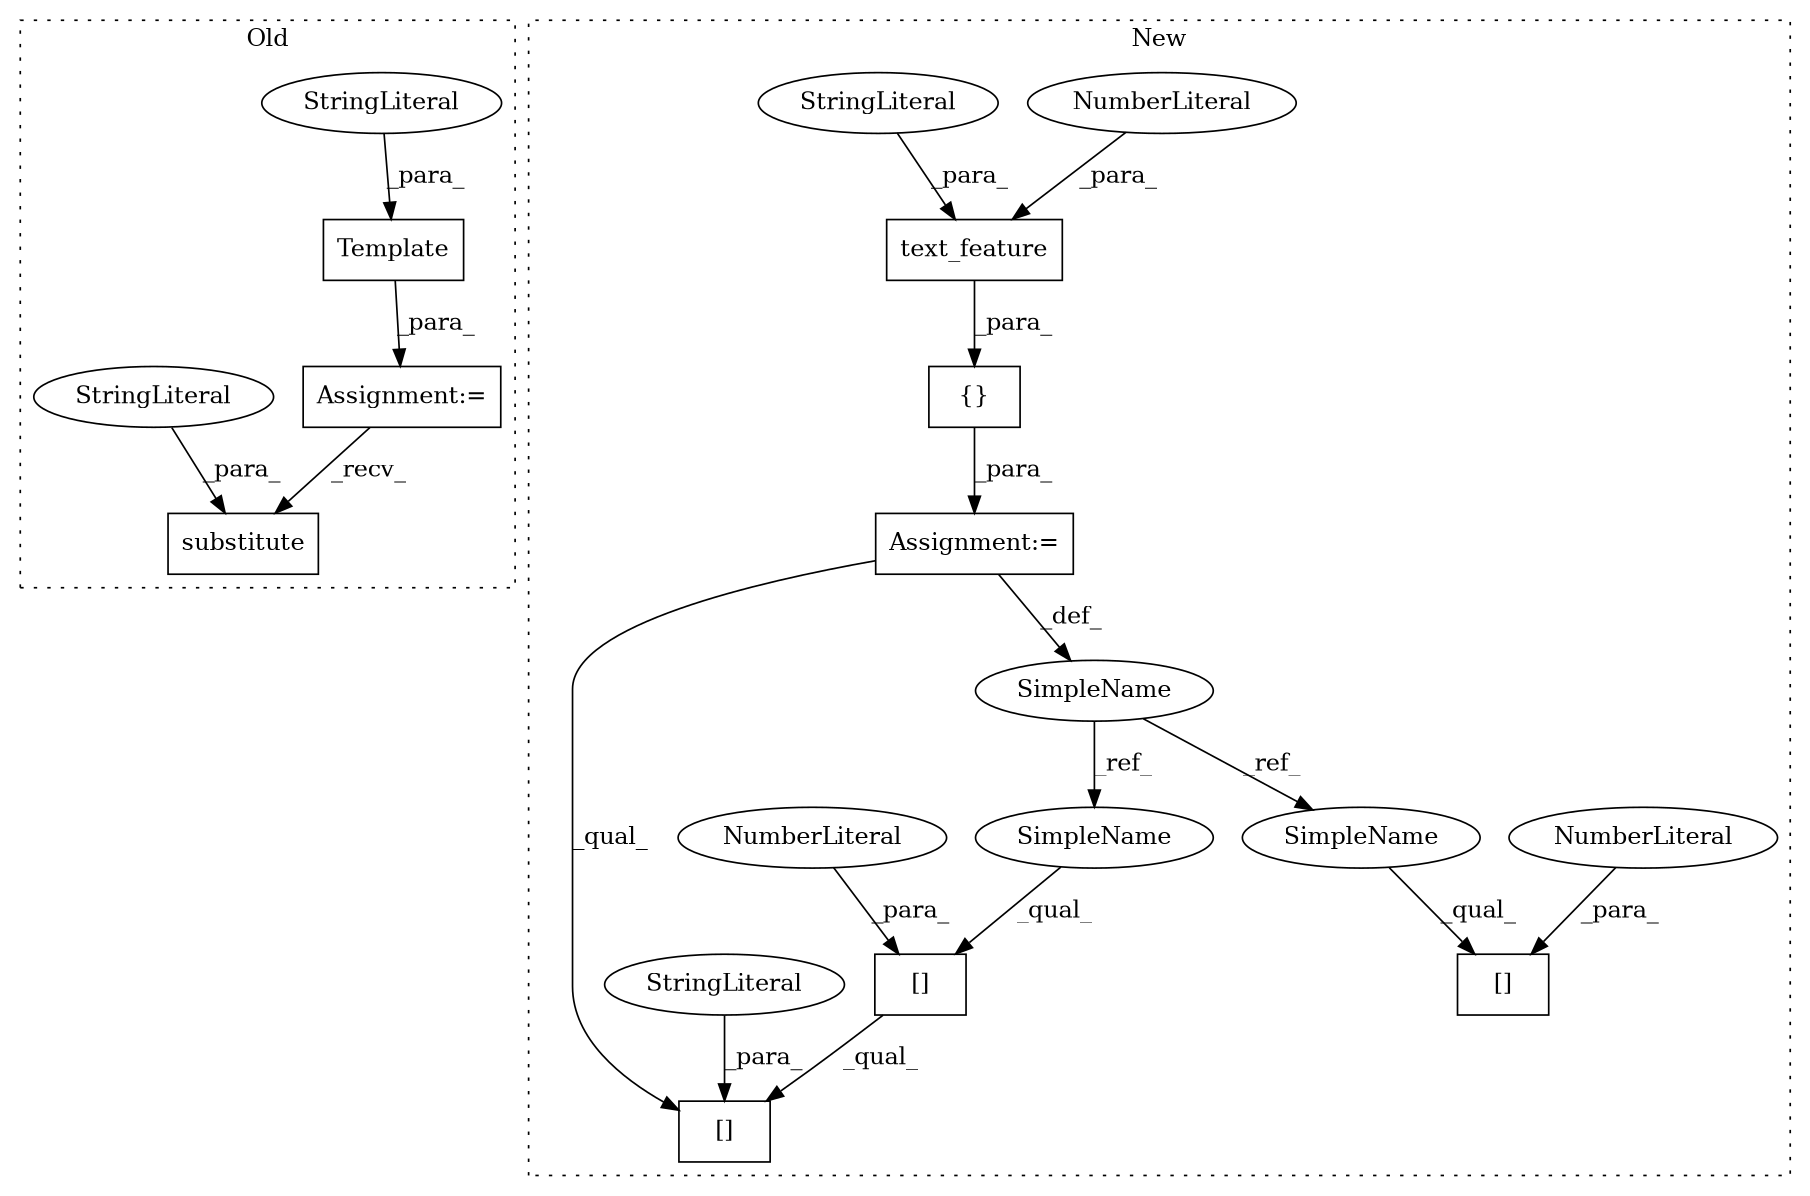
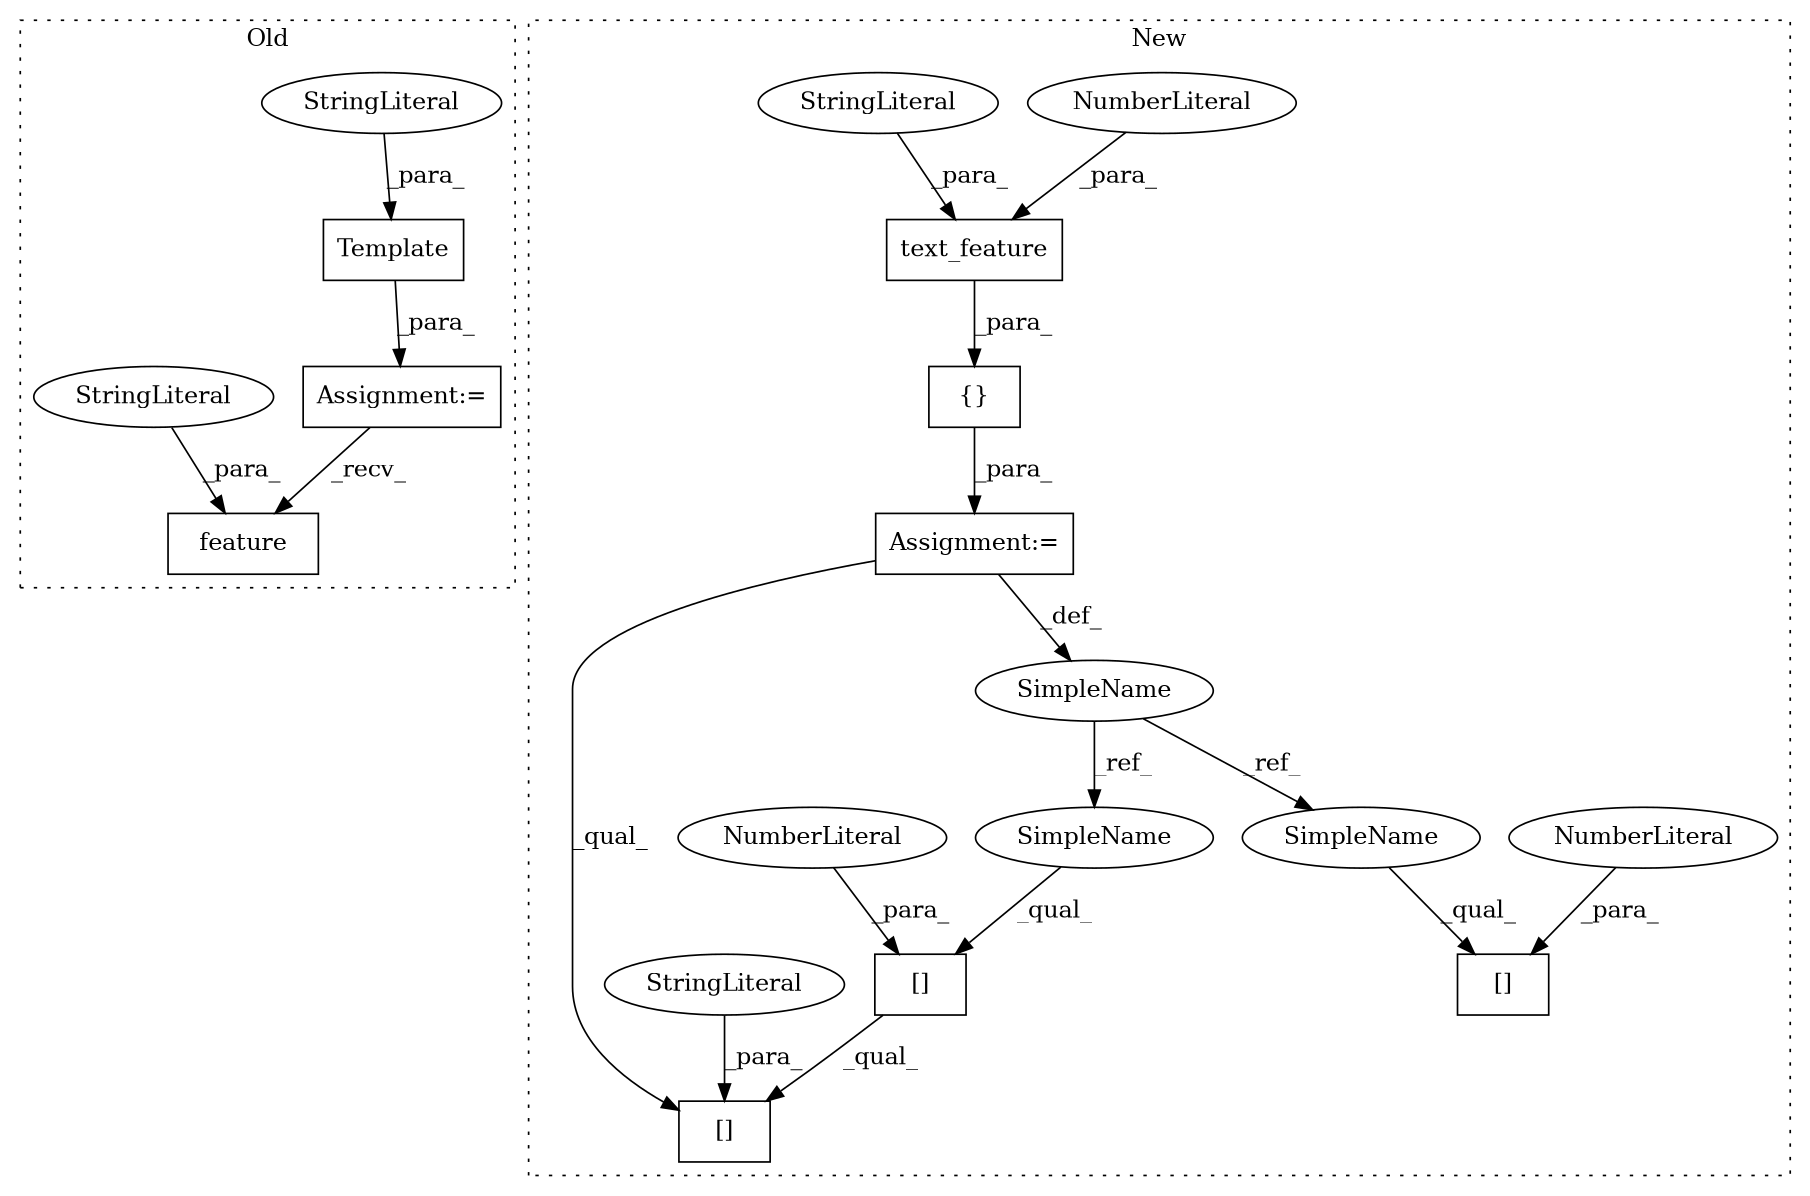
(243, 544) -> (243, 544)
